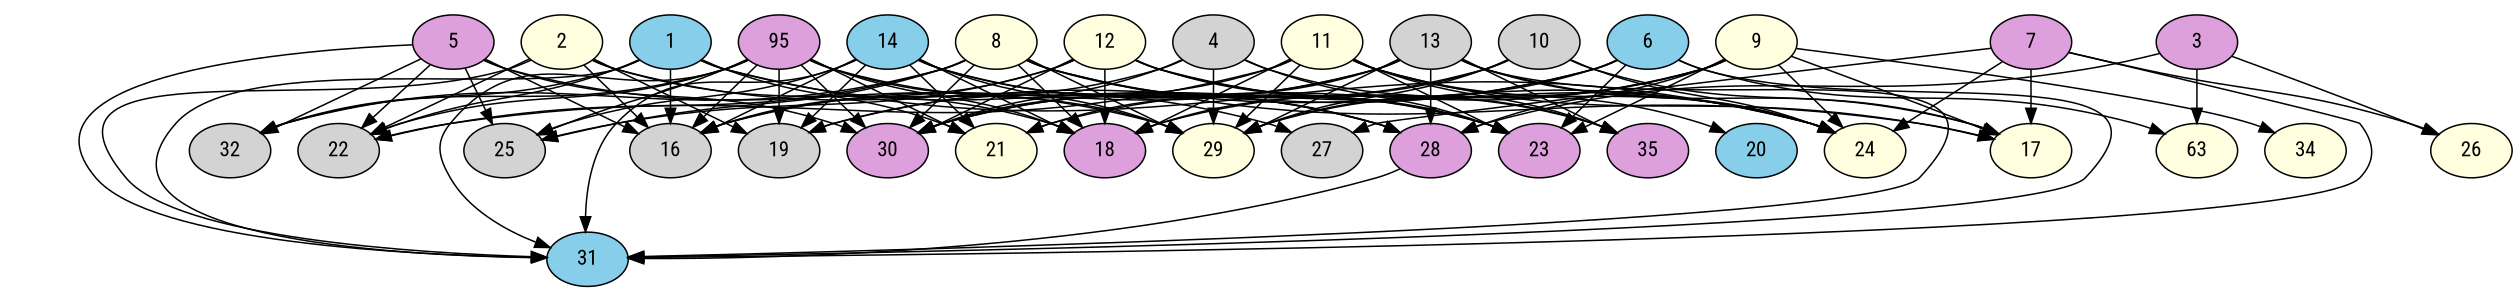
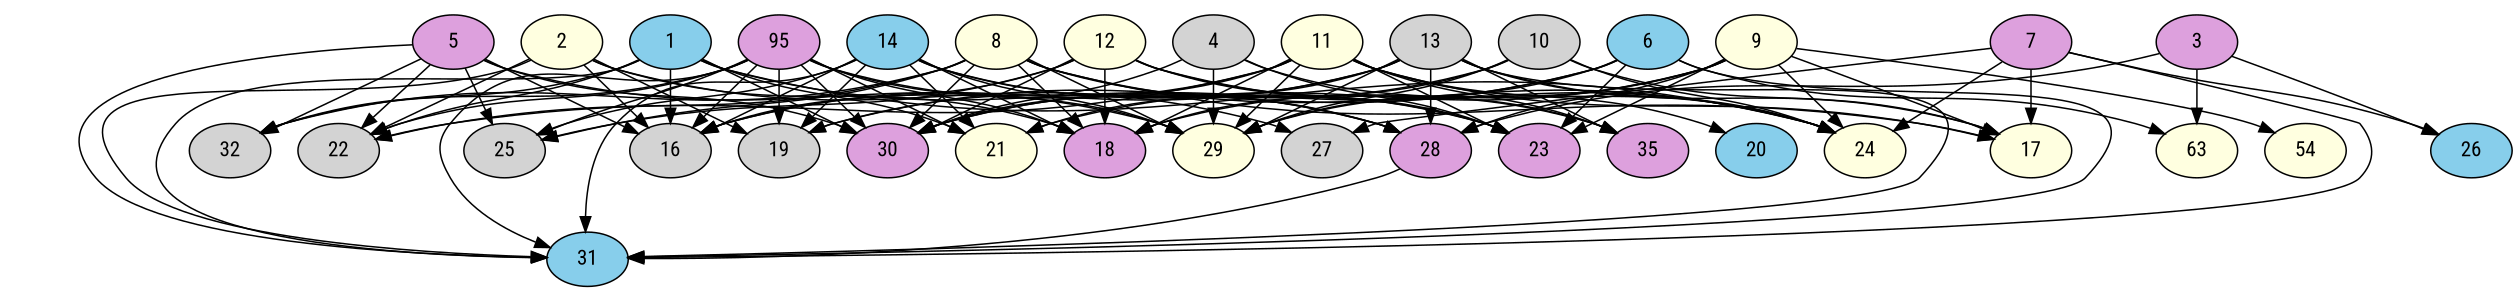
none -> (772, 93)
(950, 96) -> (1004, 97)
(2305, 151) -> (2305, 151)
(2471, 151) -> (2471, 151)
